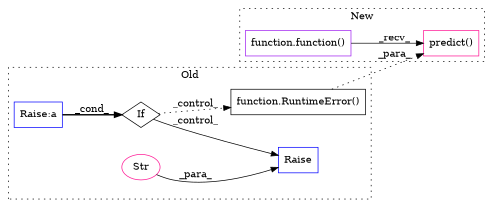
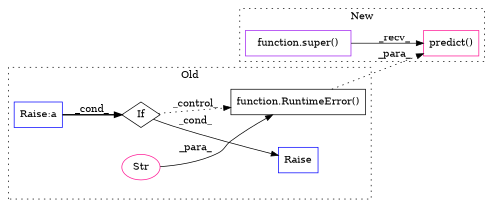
(298, 43) -> (298, 43)
(196, 121) -> (196, 121)
(214, 181) -> (218, 153)
